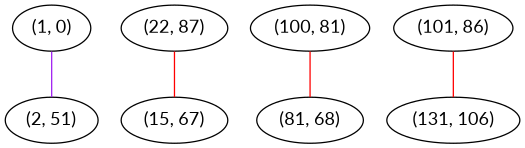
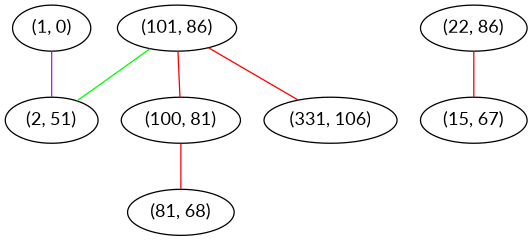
(174, 28) -> (474, 28)
none -> (179, 74)
none -> (113, 75)
(453, 120) -> (331, 120)
